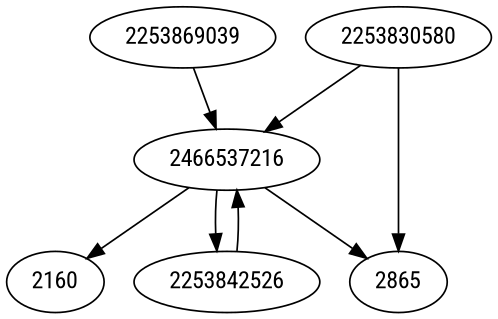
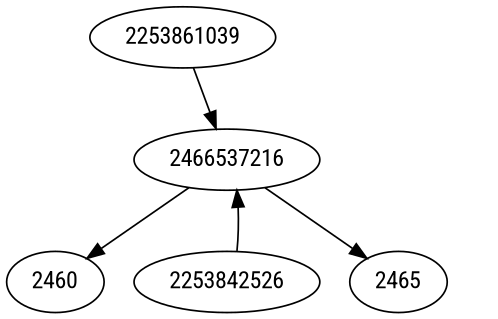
(183, 37) -> (183, 37)
(398, 37) -> none
(216, 212) -> none
(55, 282) -> (55, 282)
(398, 282) -> (398, 282)
